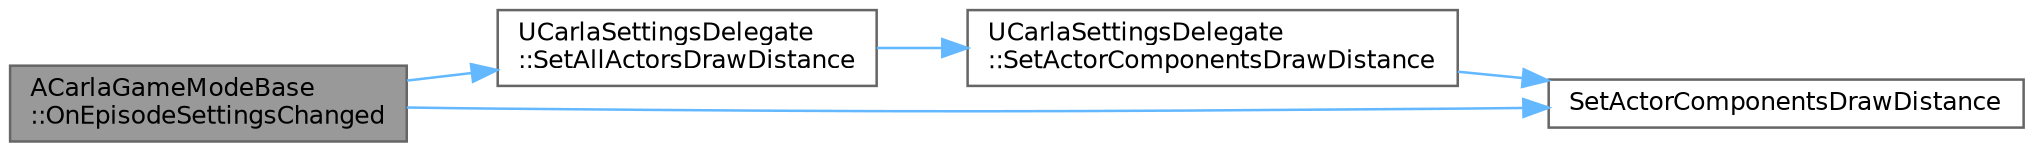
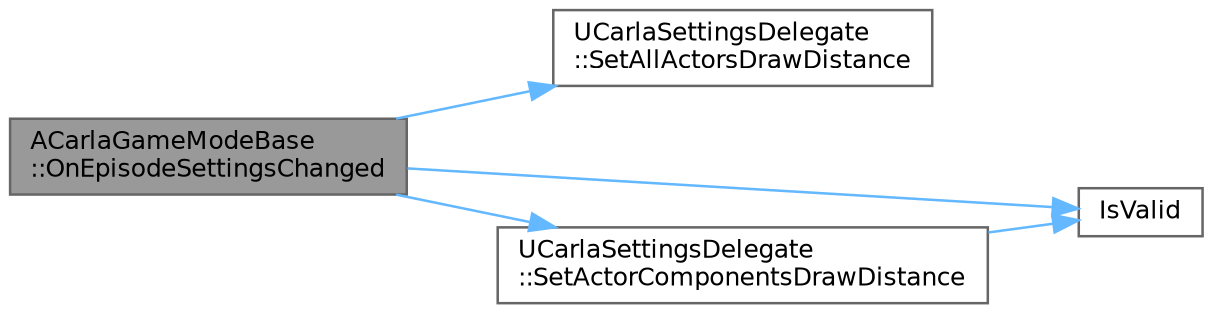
(909, 48) -> (463, 208)
(1786, 104) -> (1141, 212)
